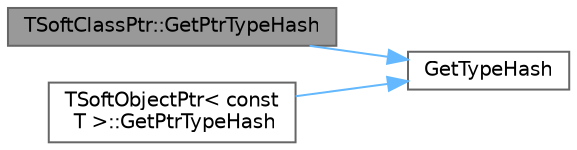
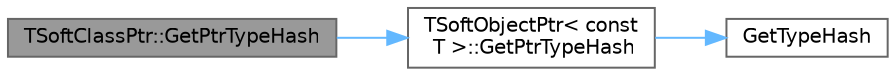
(349, 51) -> (362, 38)
